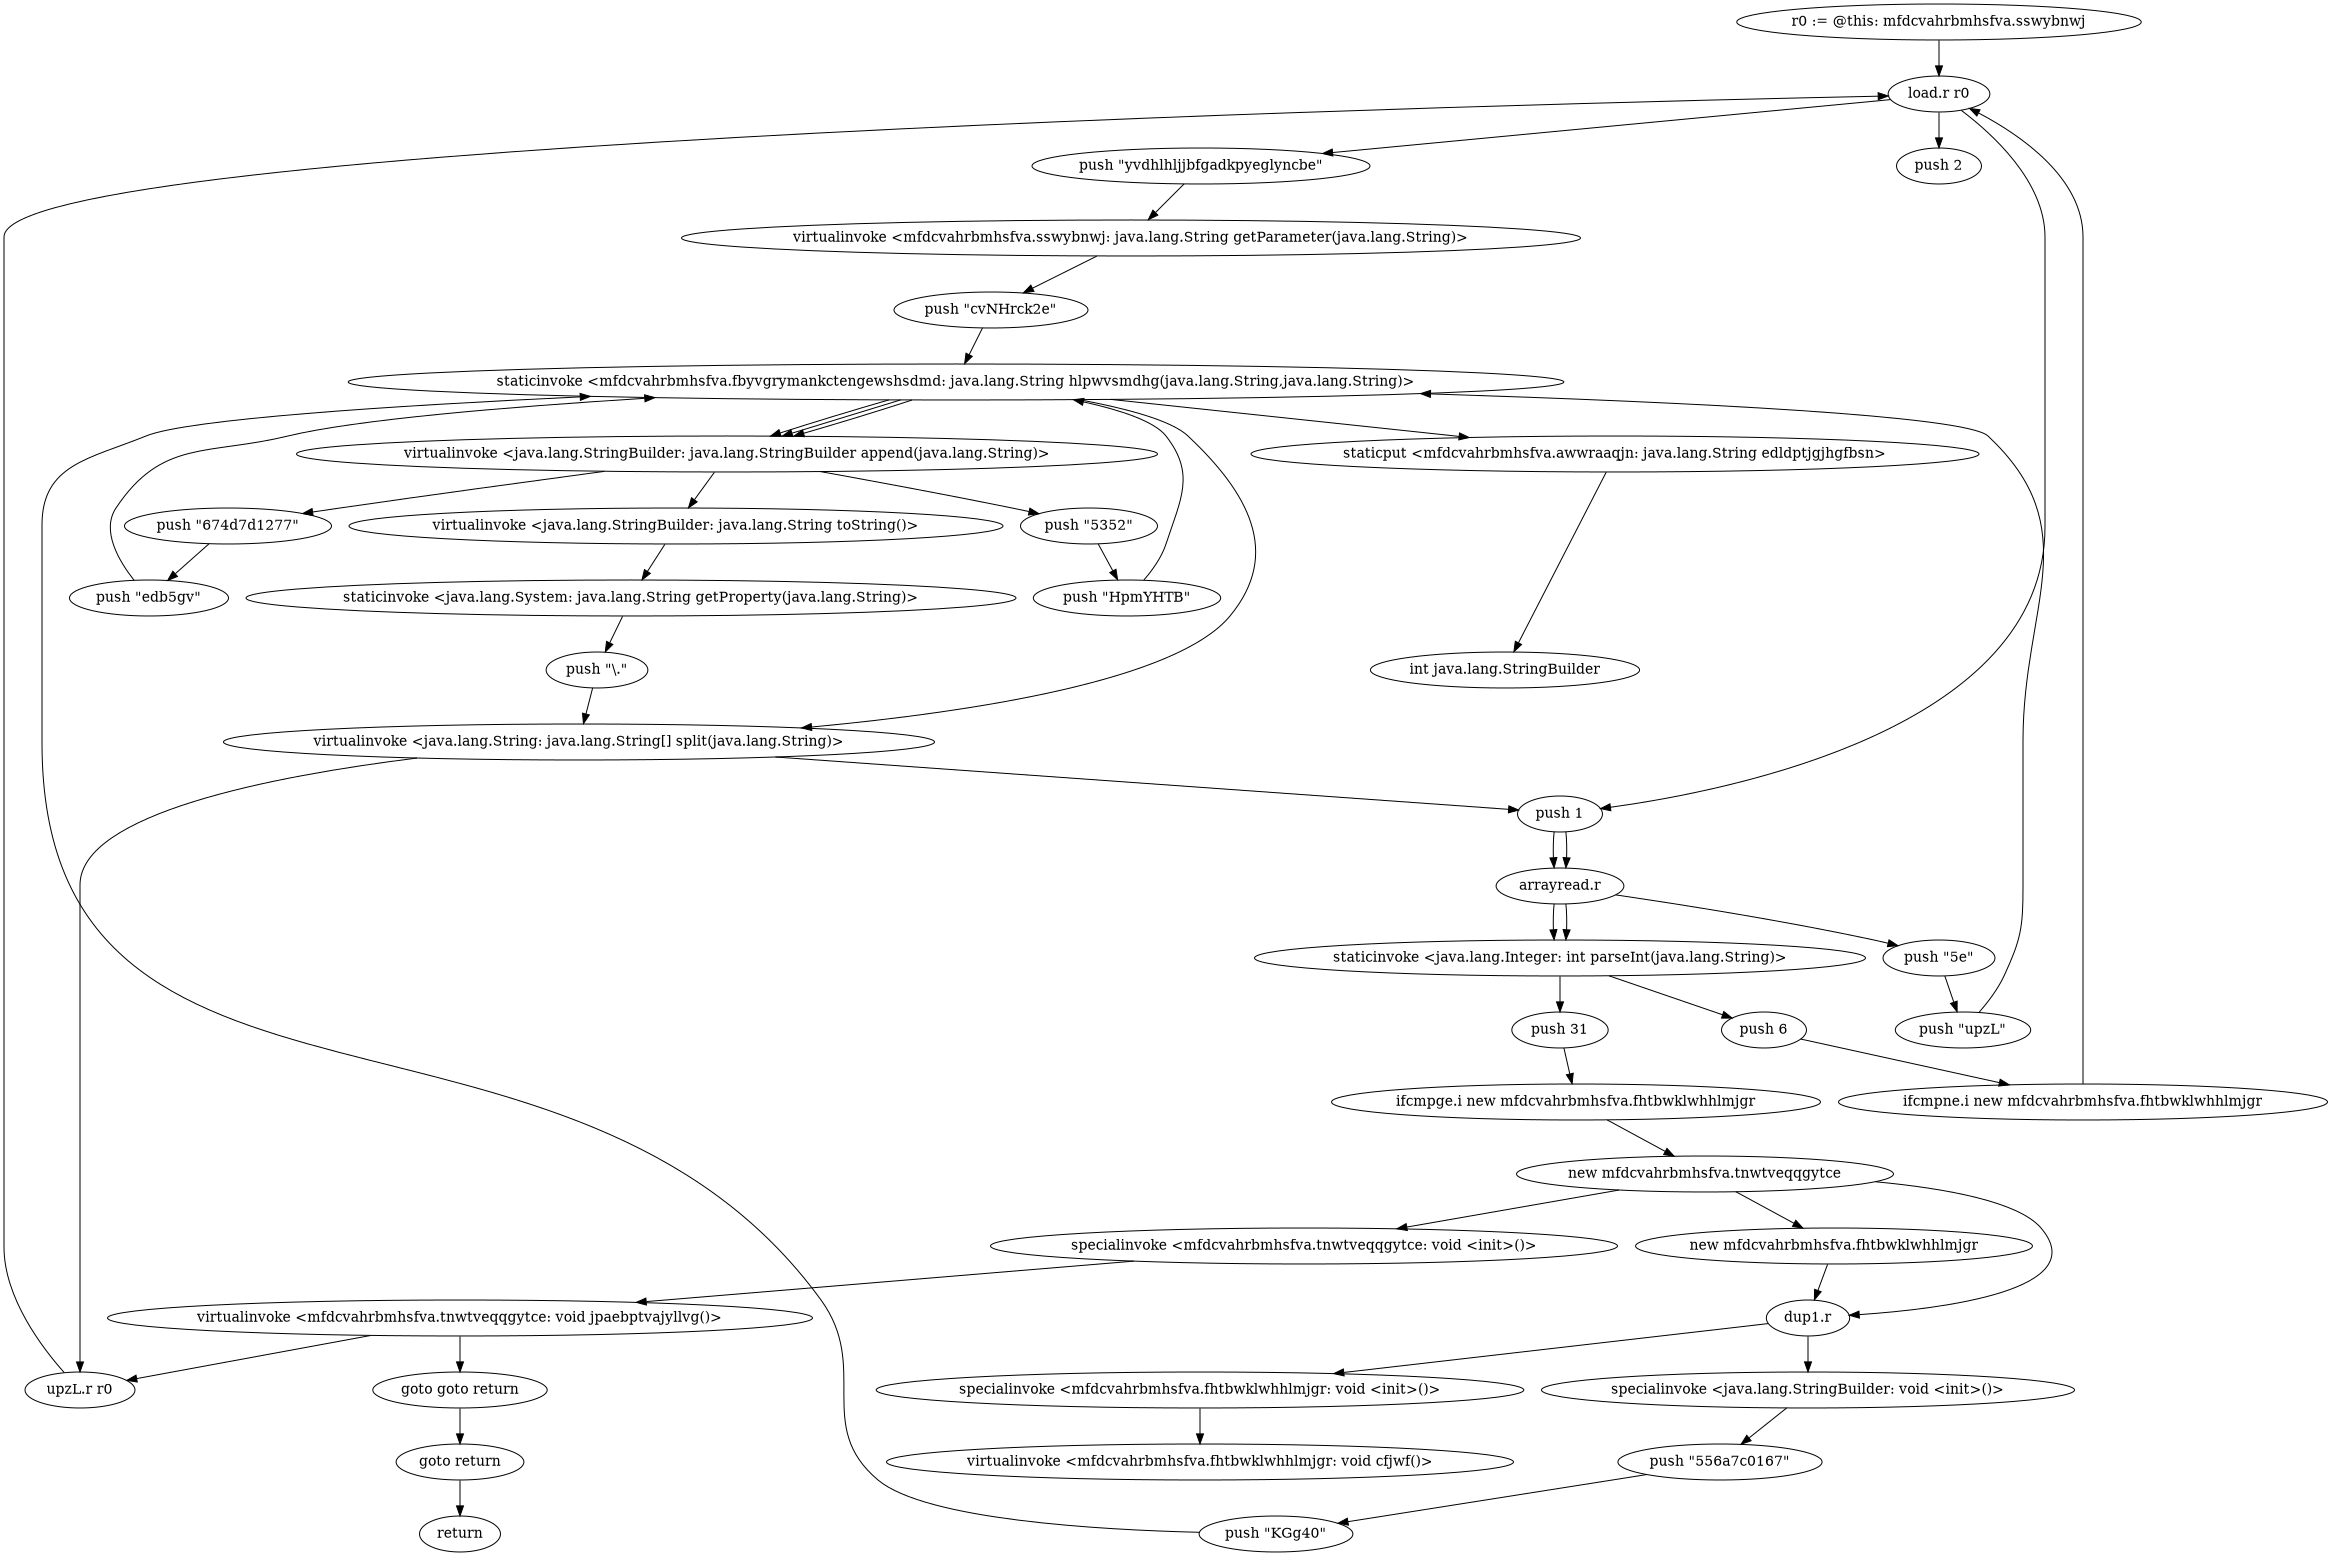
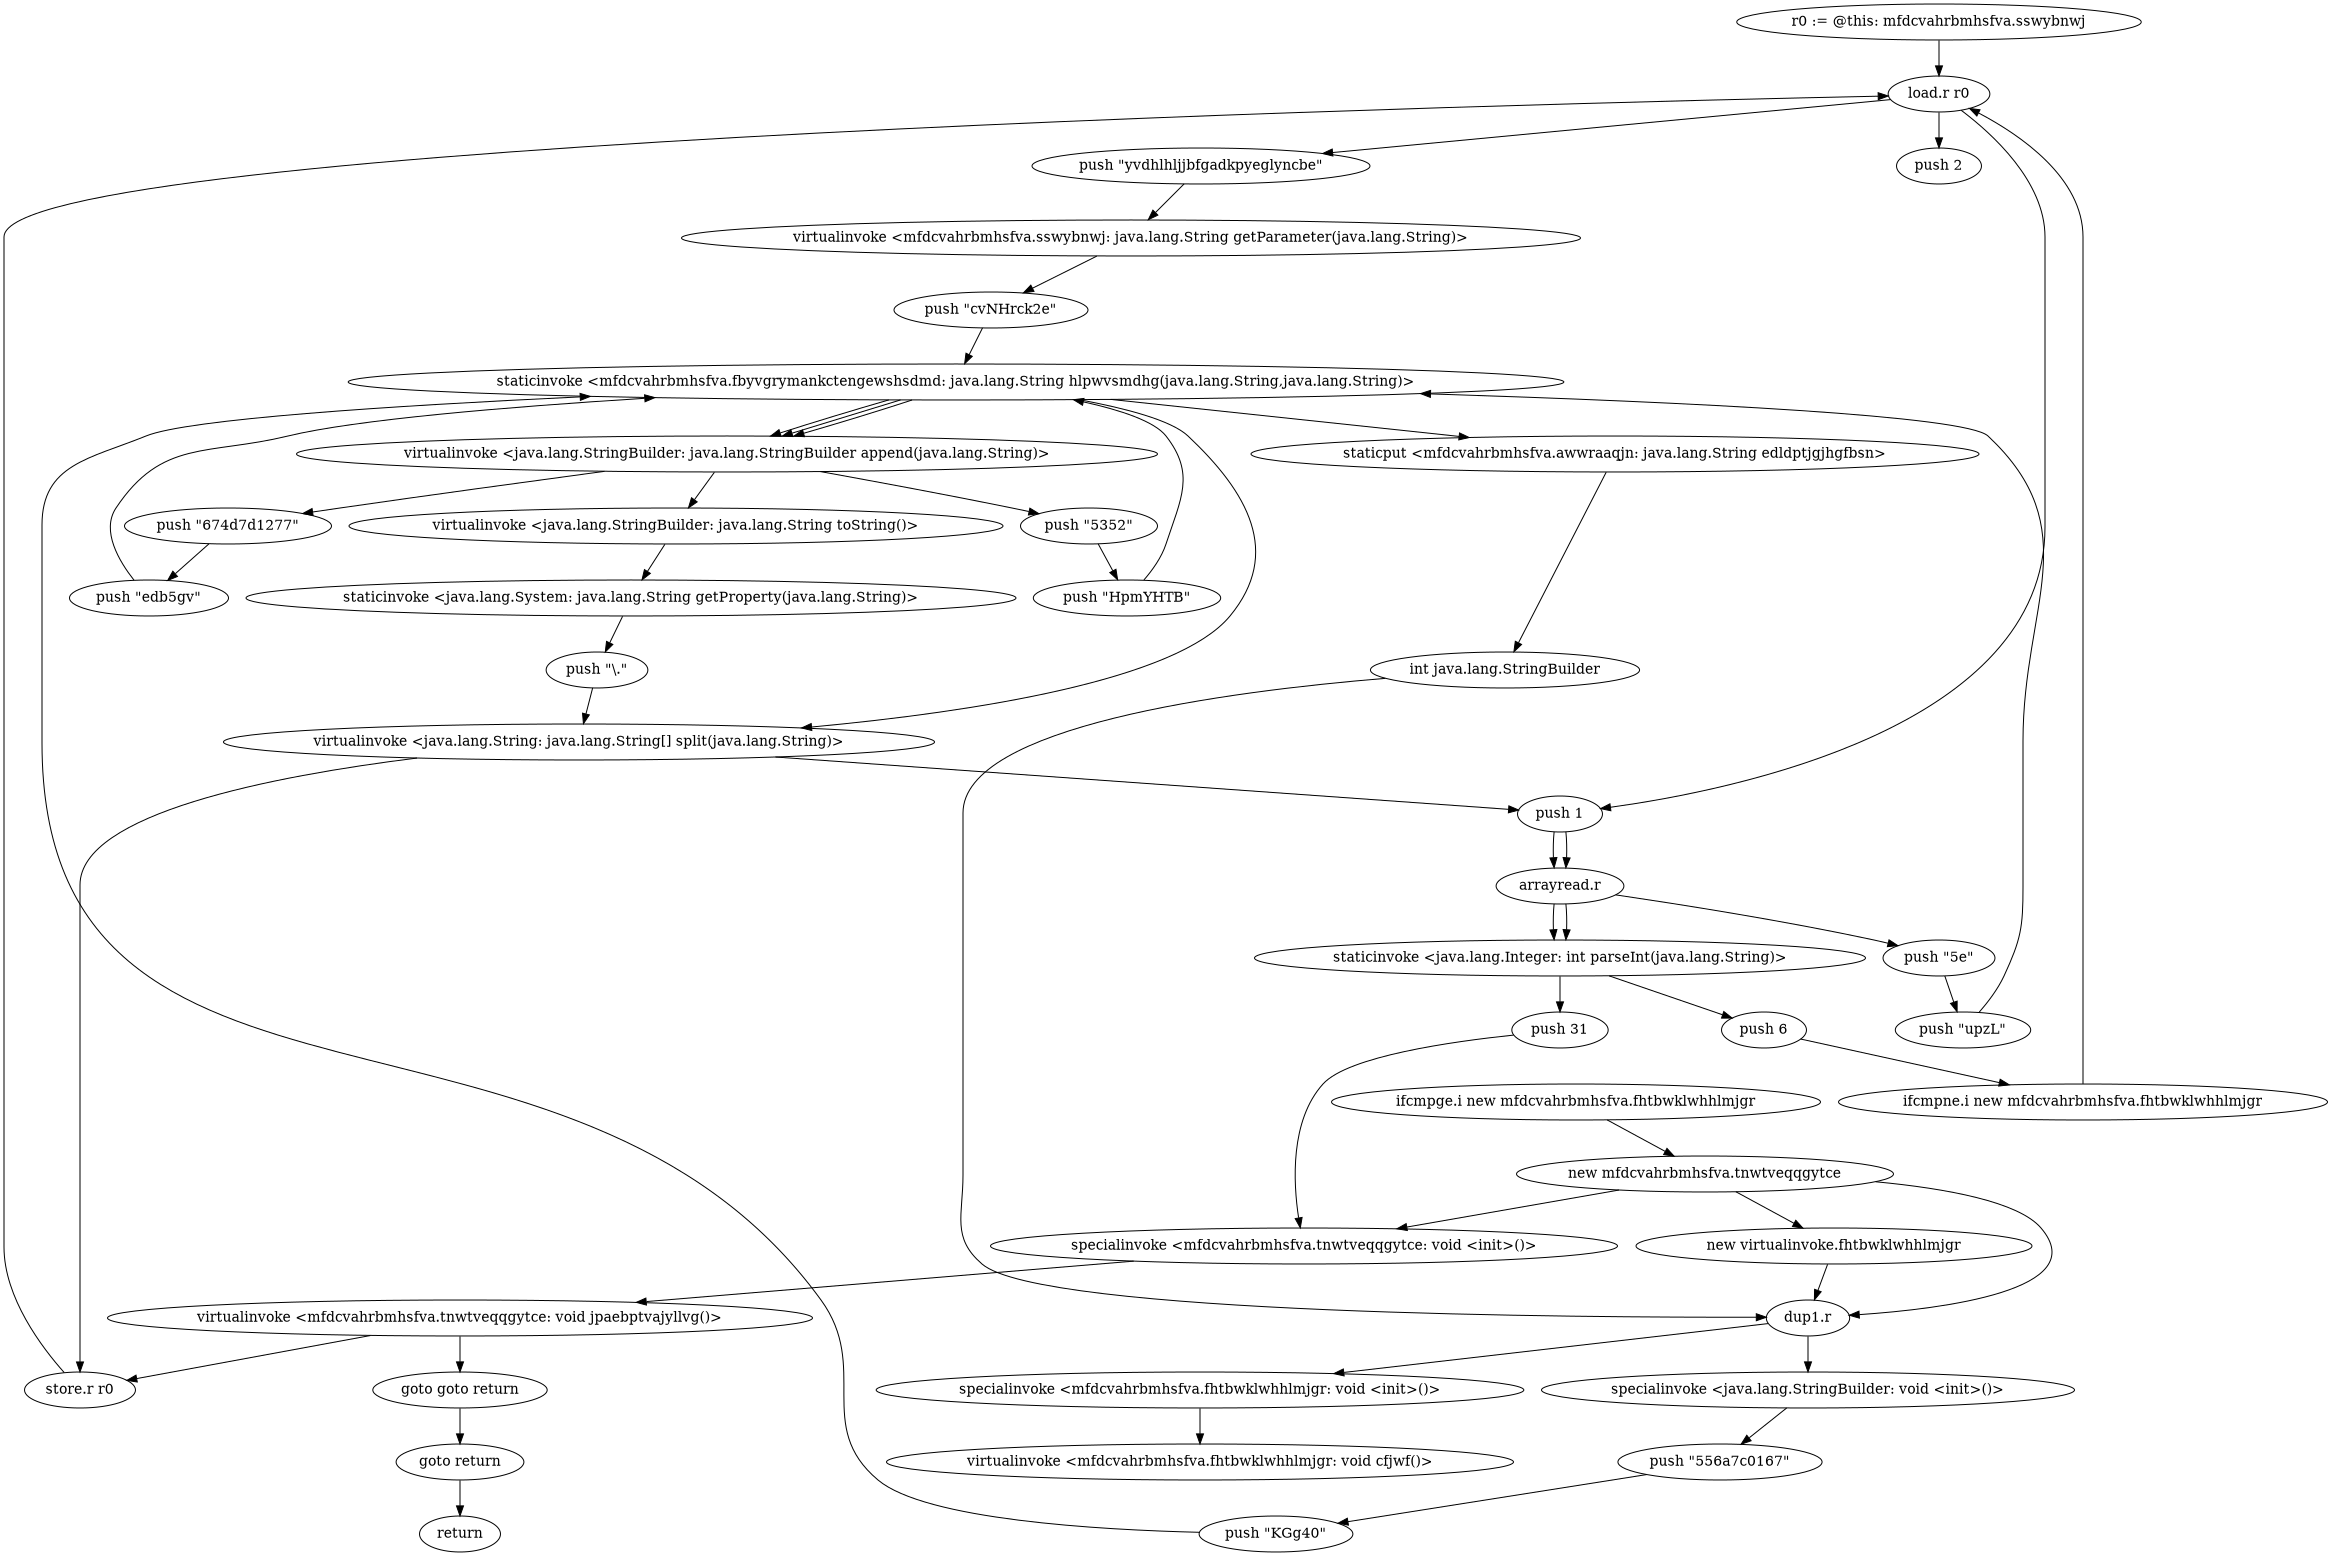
(1567, 1061) -> (1348, 1069)
none -> (962, 1200)
(1834, 1246) -> (1834, 1246)
(80, 1390) -> (80, 1390)
